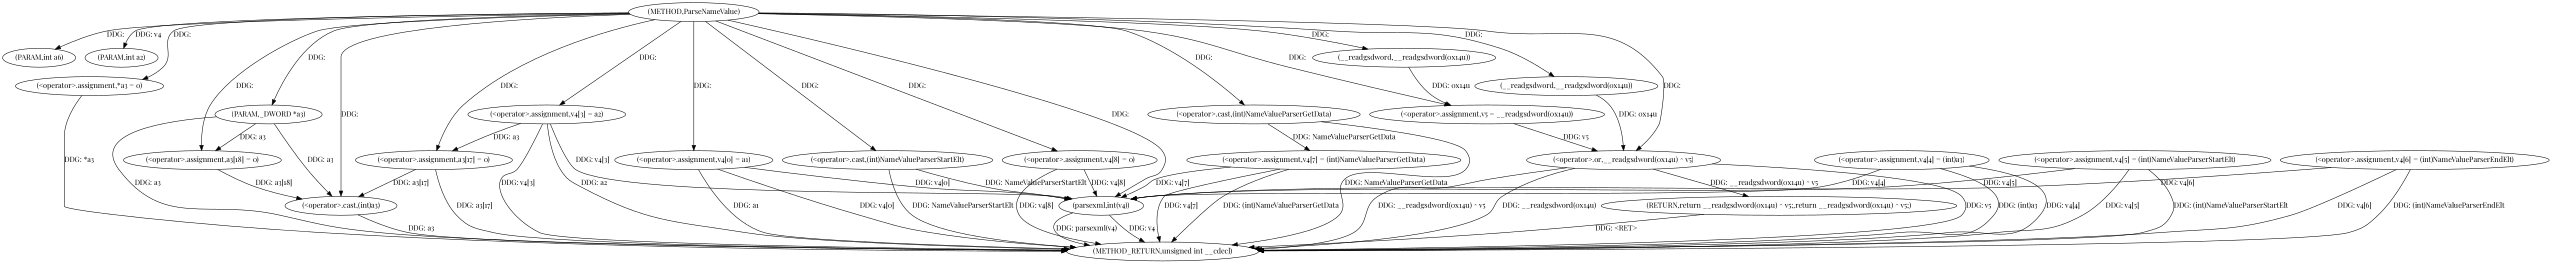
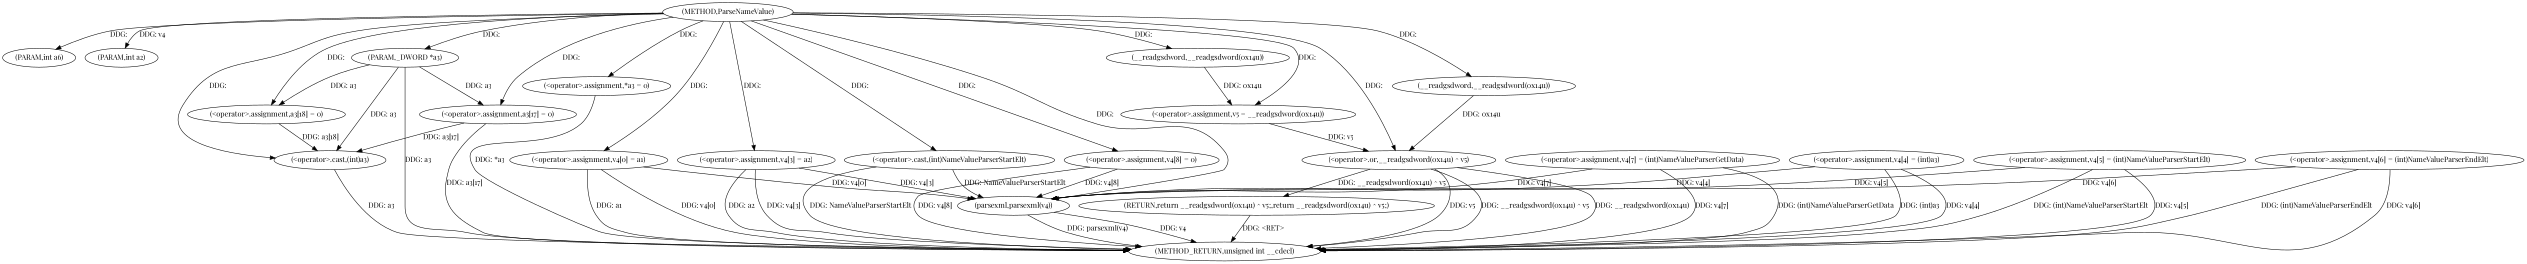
(1254, 114) -> none
(489, 135) -> (449, 85)
(1101, 206) -> (1014, 206)
